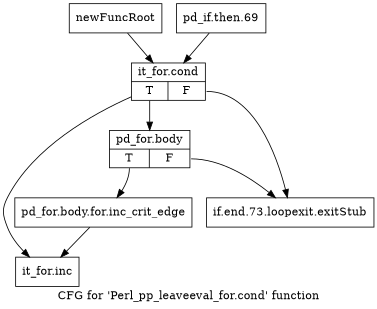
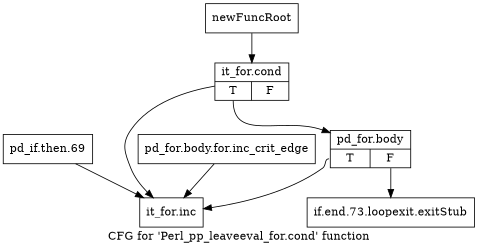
(199, 45) -> (106, 179)
(260, 127) -> none
(127, 180) -> (275, 192)
